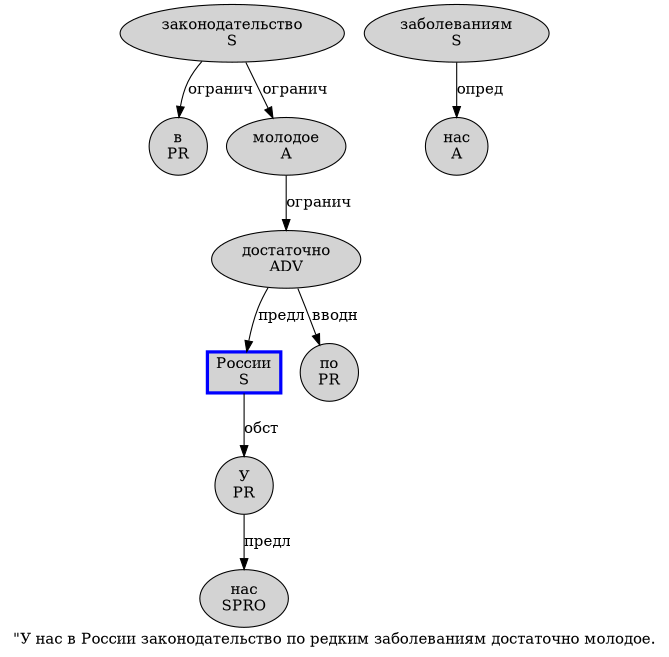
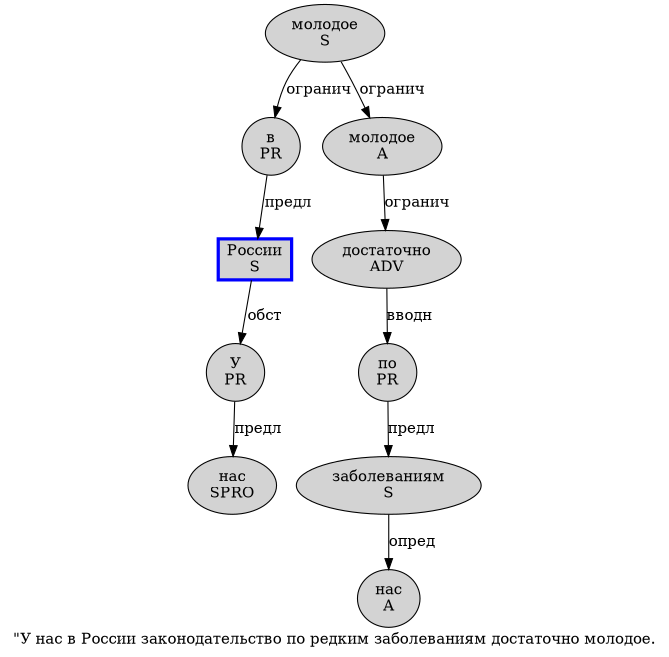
(232, 33) -> (325, 33)
(256, 313) -> (263, 202)
none -> (388, 423)
